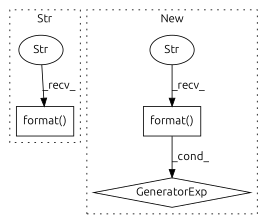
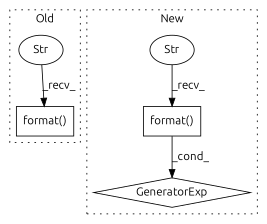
(45, 19) -> (45, 19)
